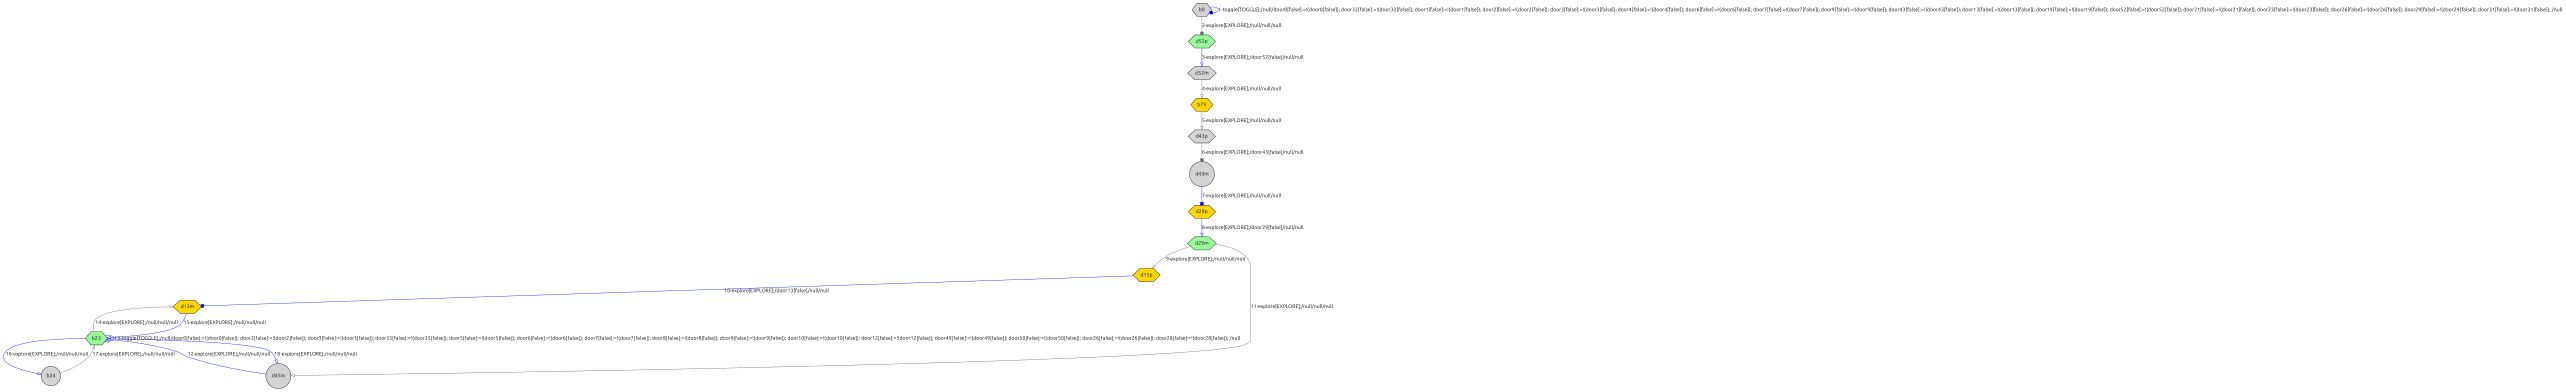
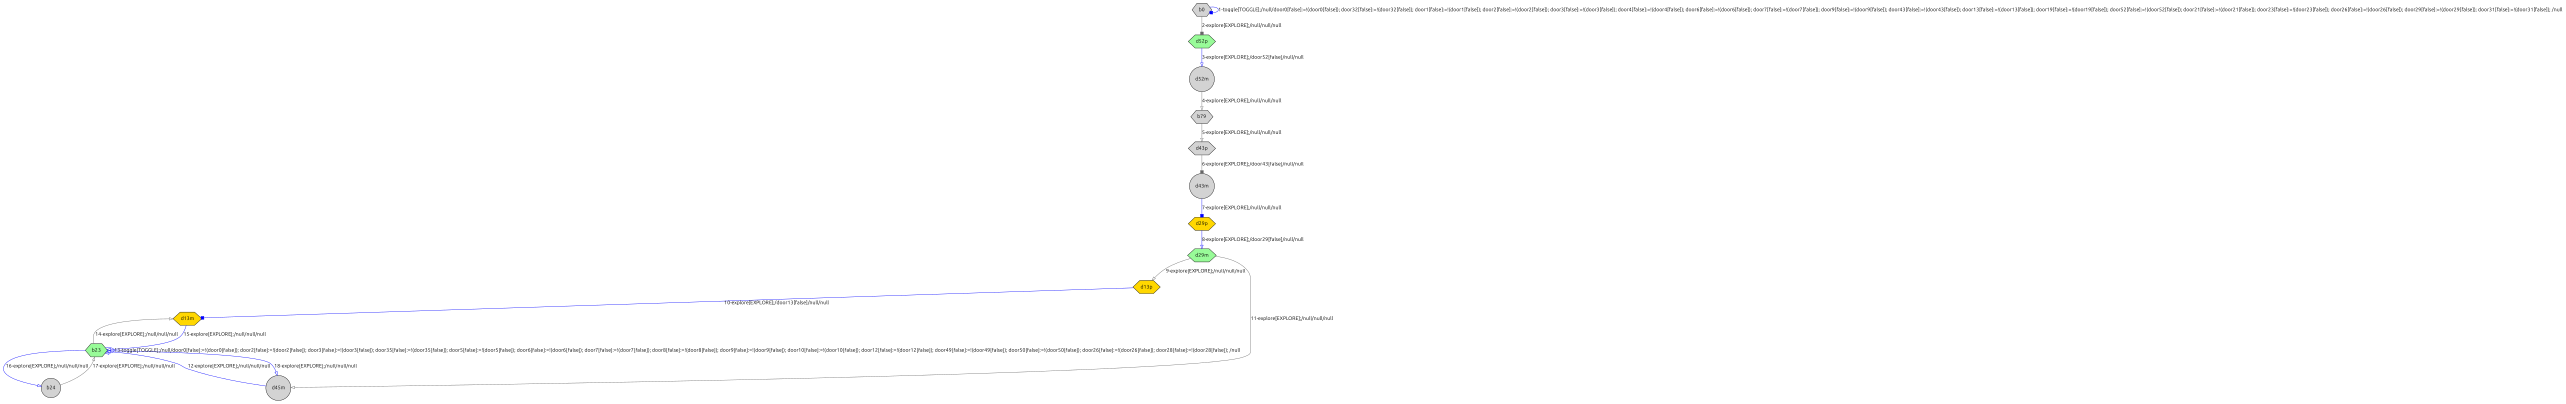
(1202, 73) -> (1202, 79)
(1202, 105) -> (1202, 117)
